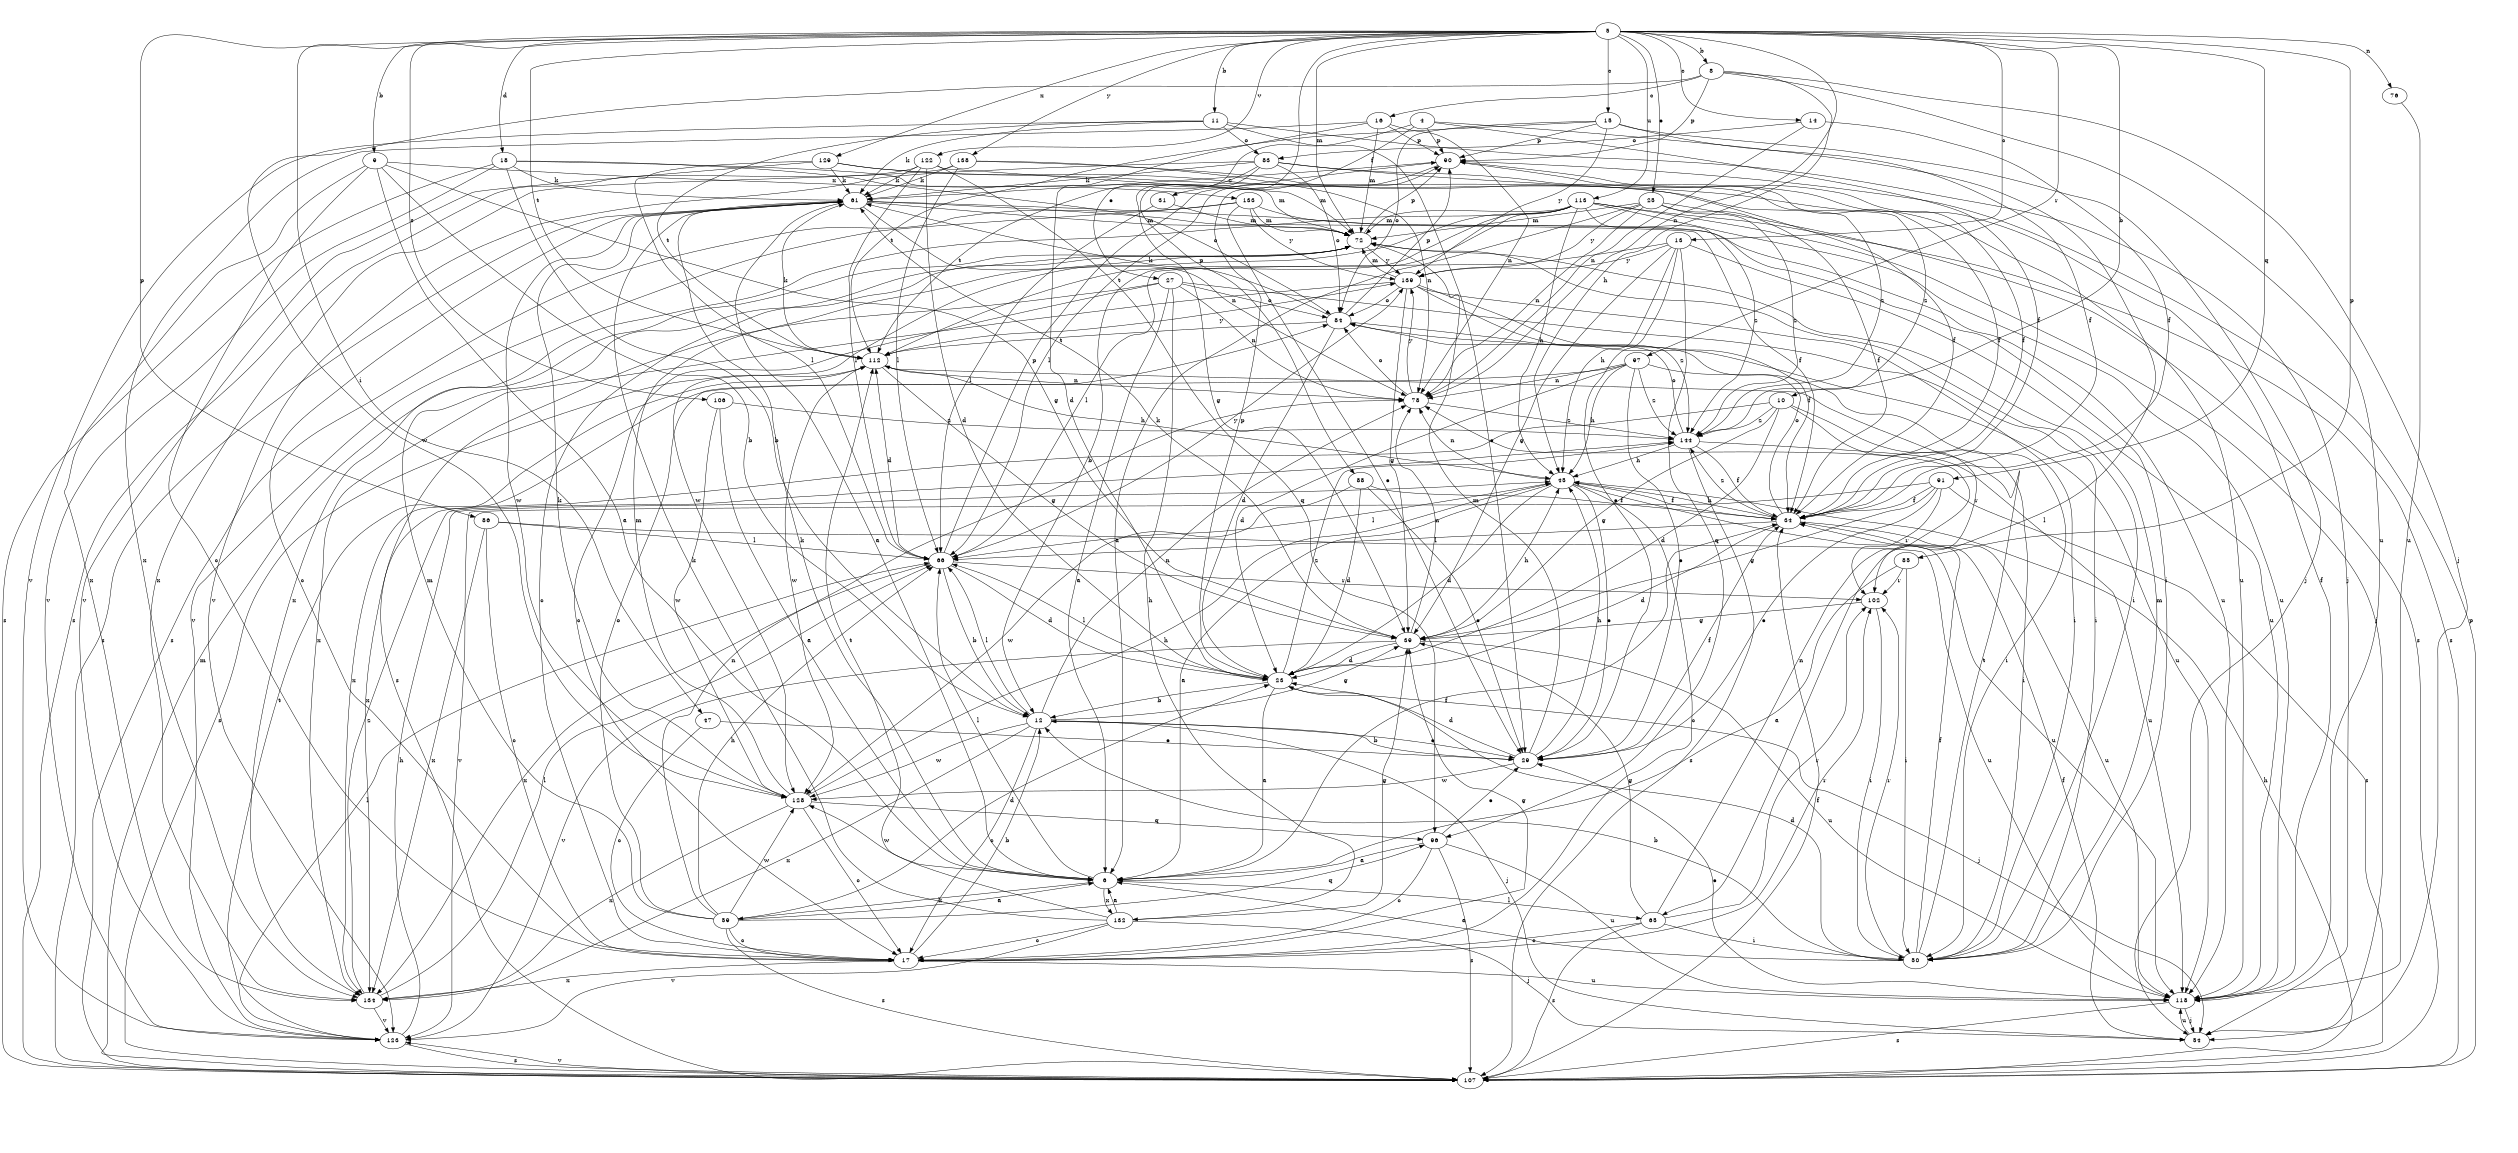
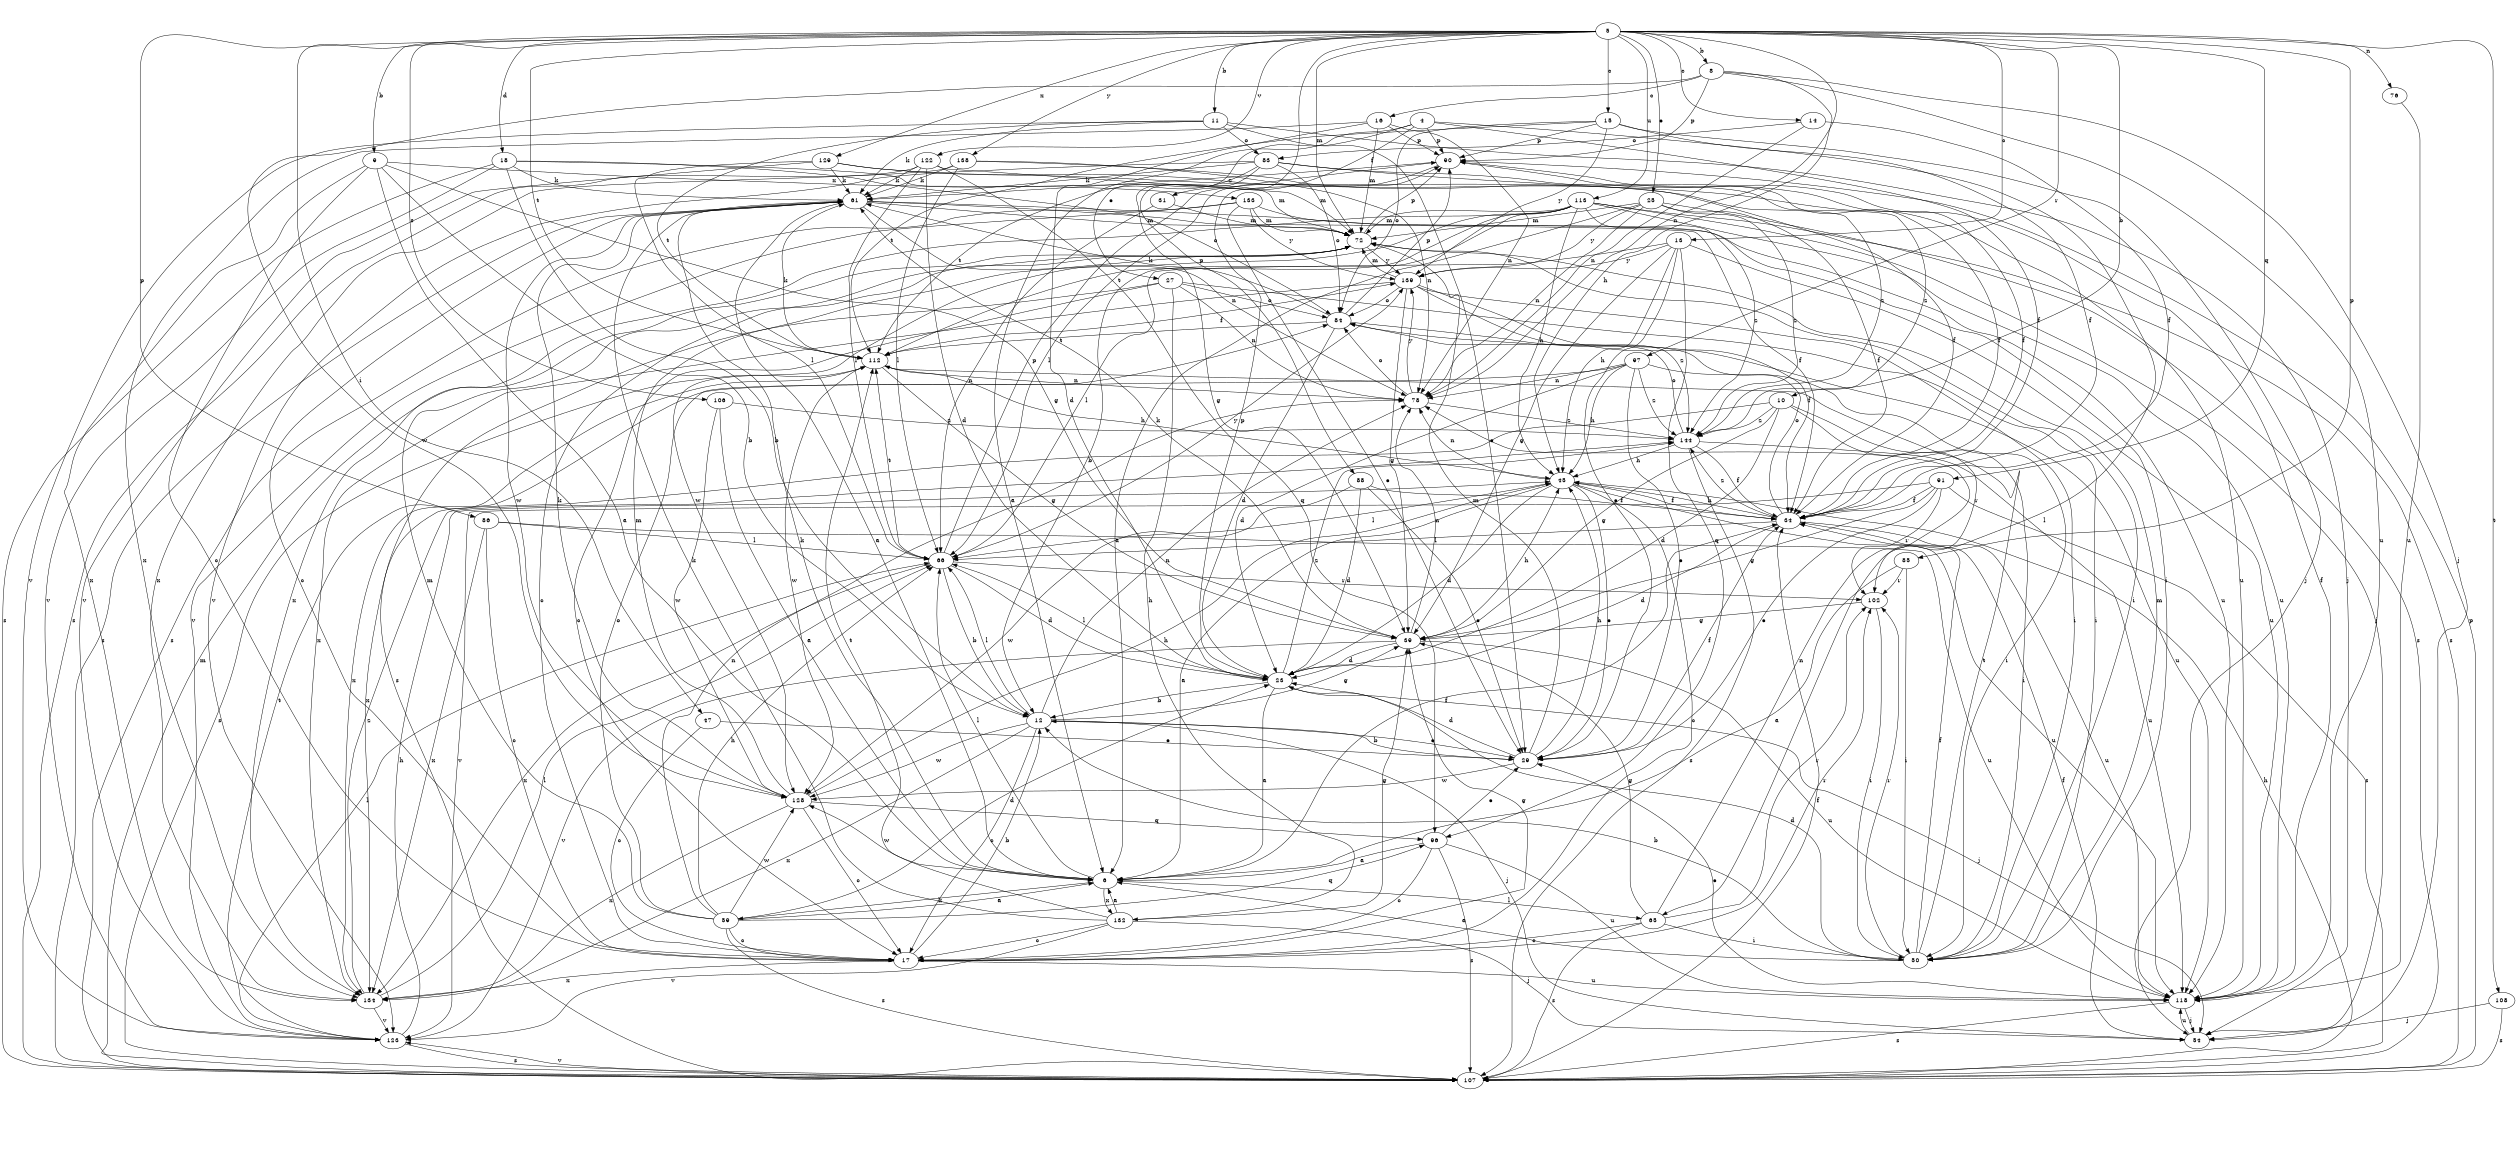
(1222, 321) -> (1222, 321)
(971, 381) -> (971, 381)
(890, 461) -> (890, 461)
(1074, 589) -> (1000, 358)
none -> (2502, 1001)
